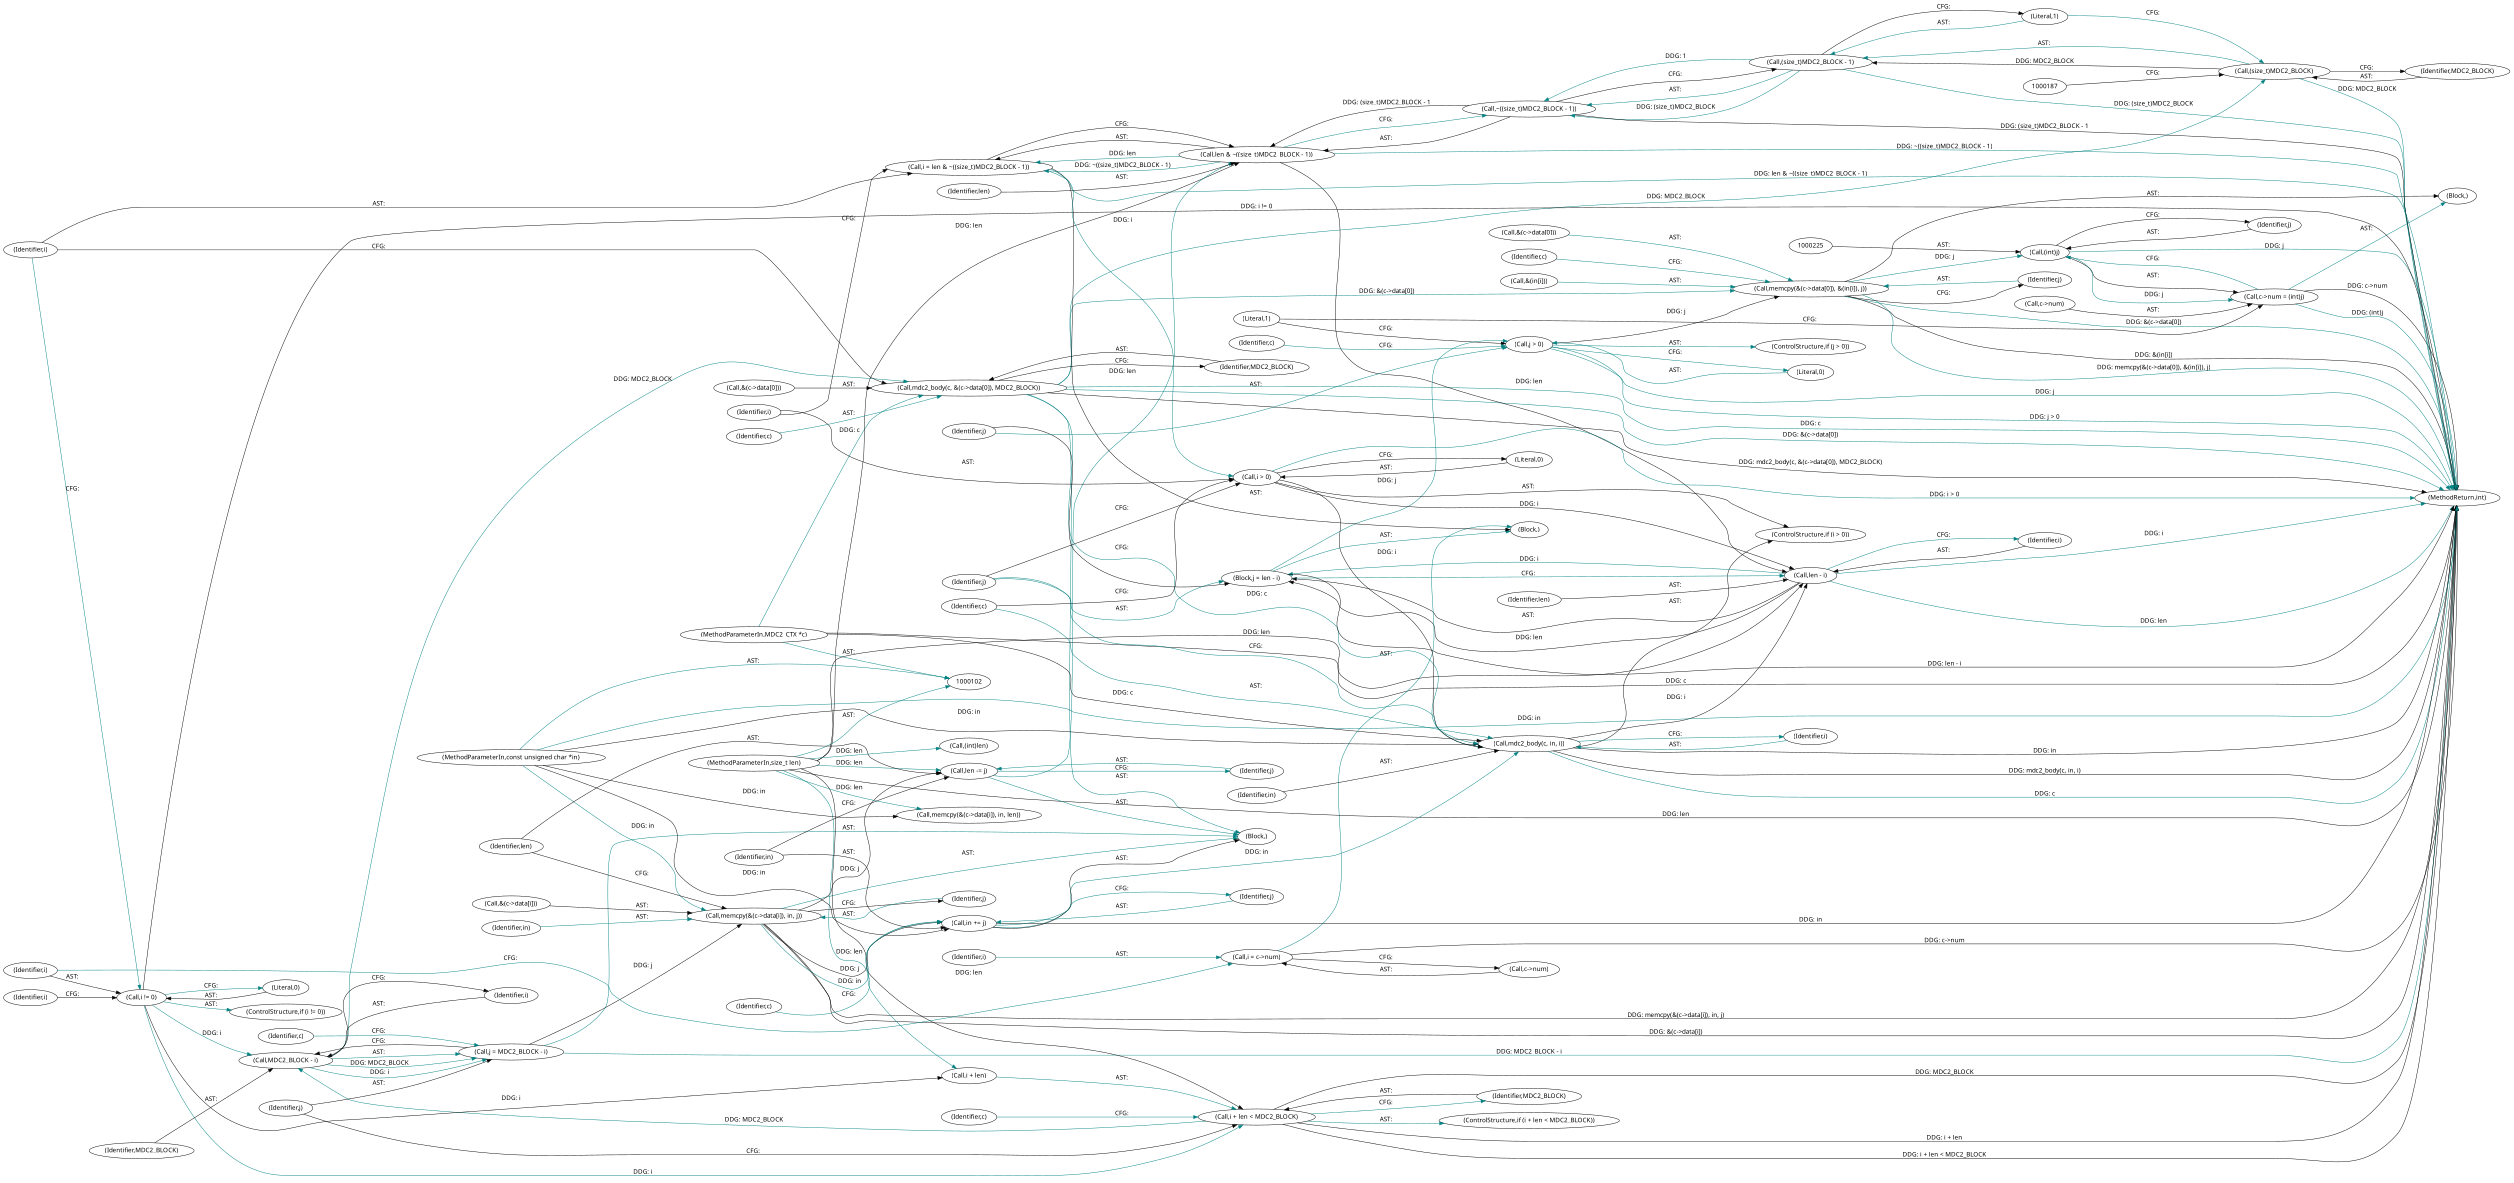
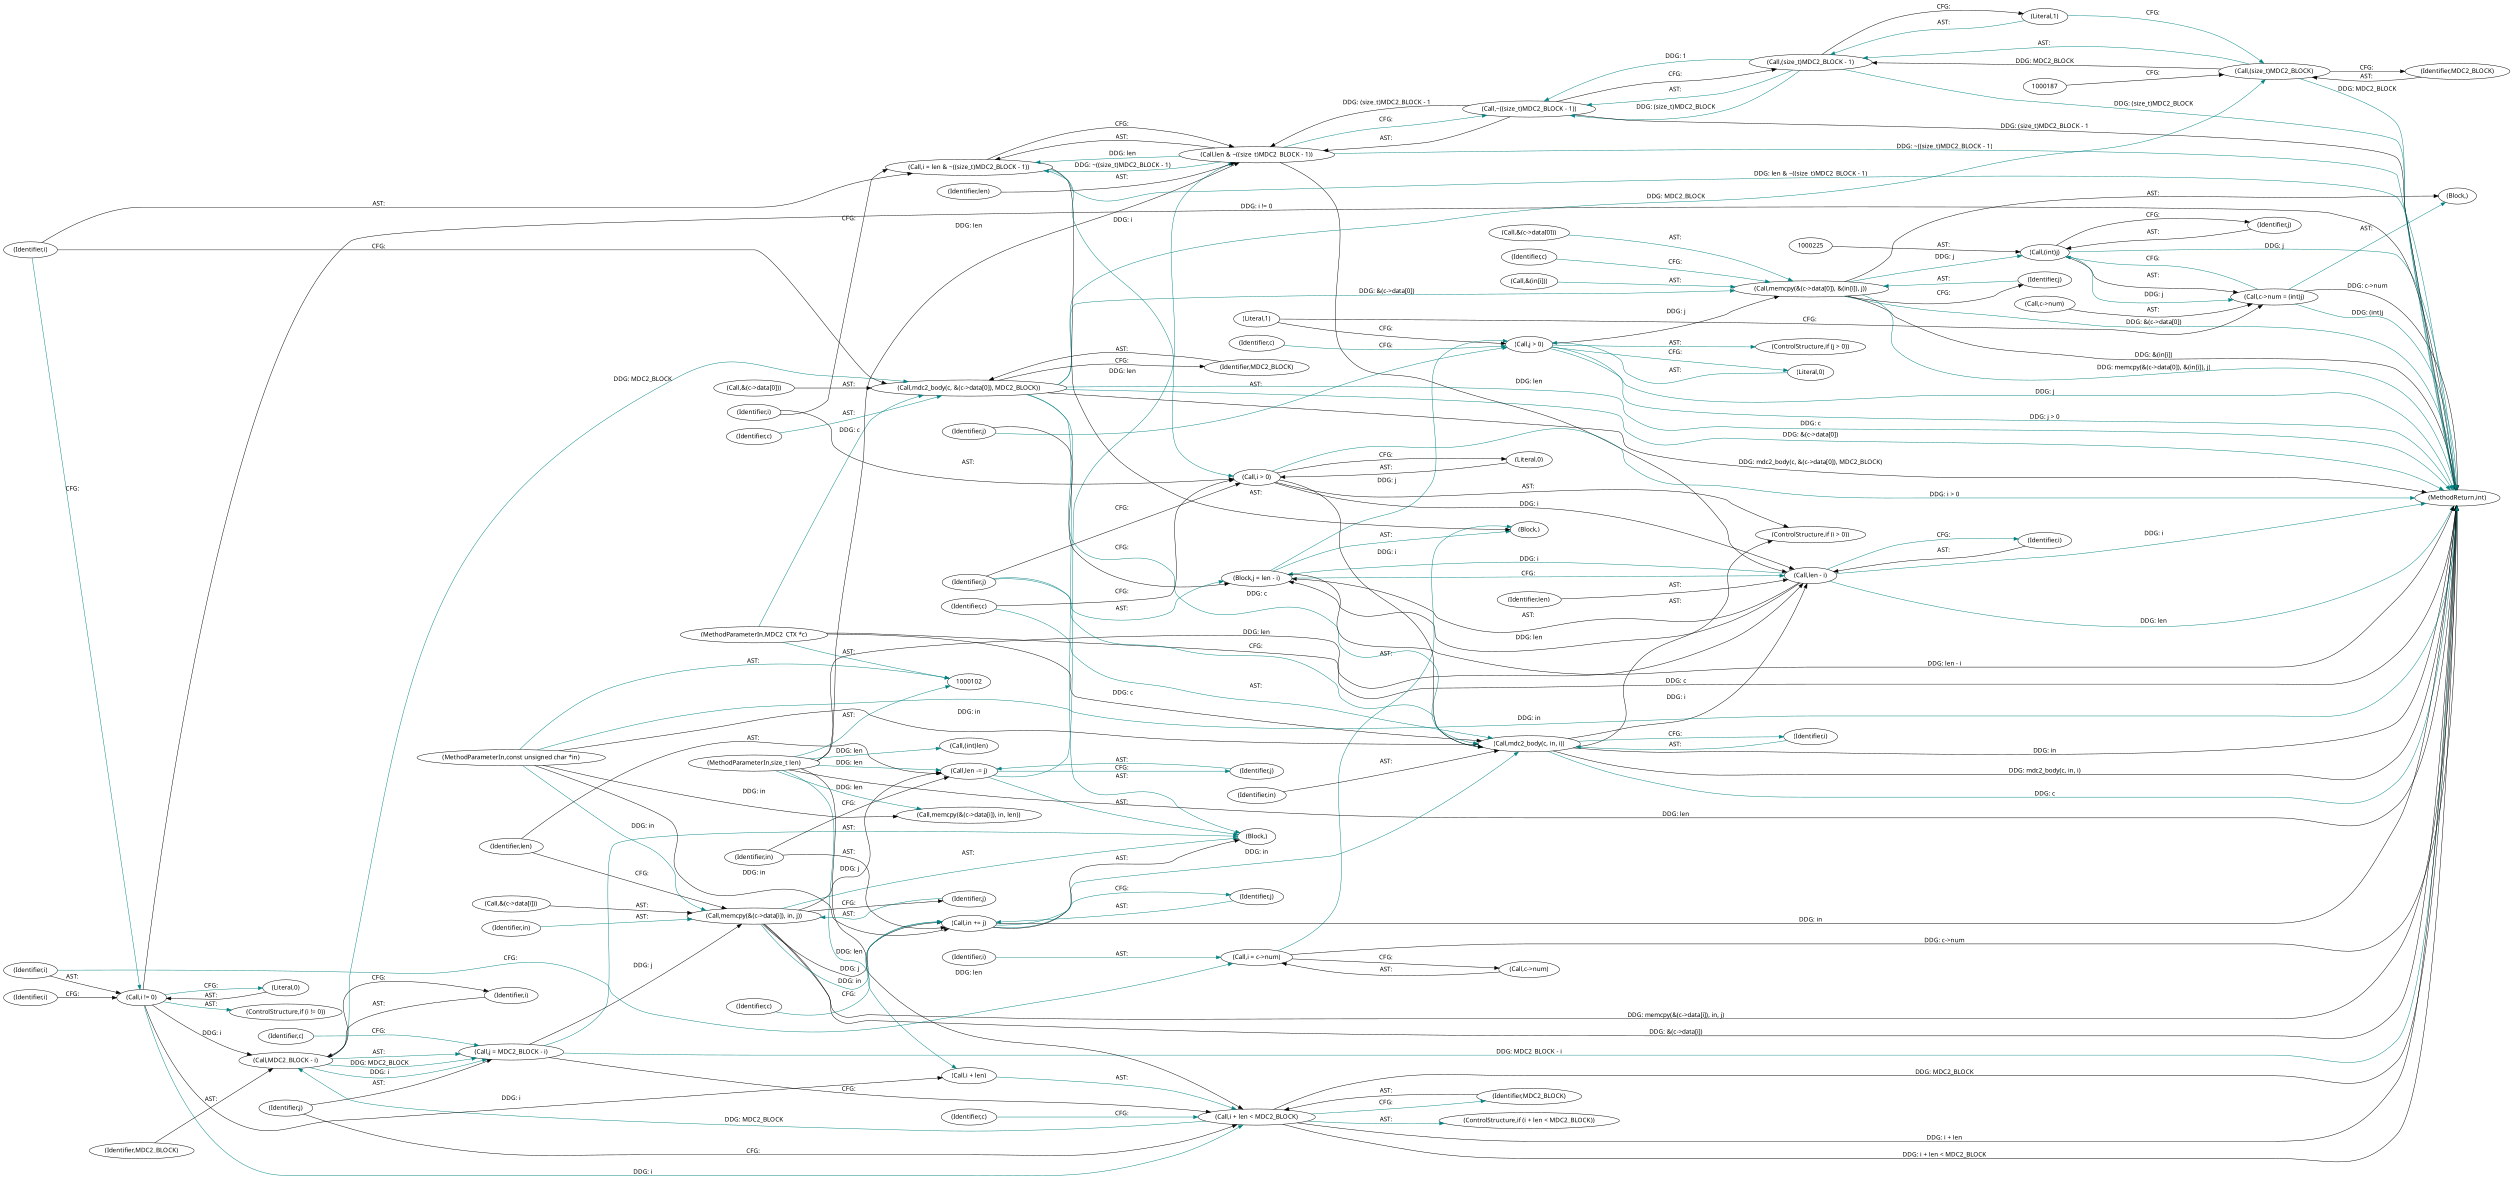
(198, 1033) -> (198, 1033)
(393, 1045) -> (877, 1096)
